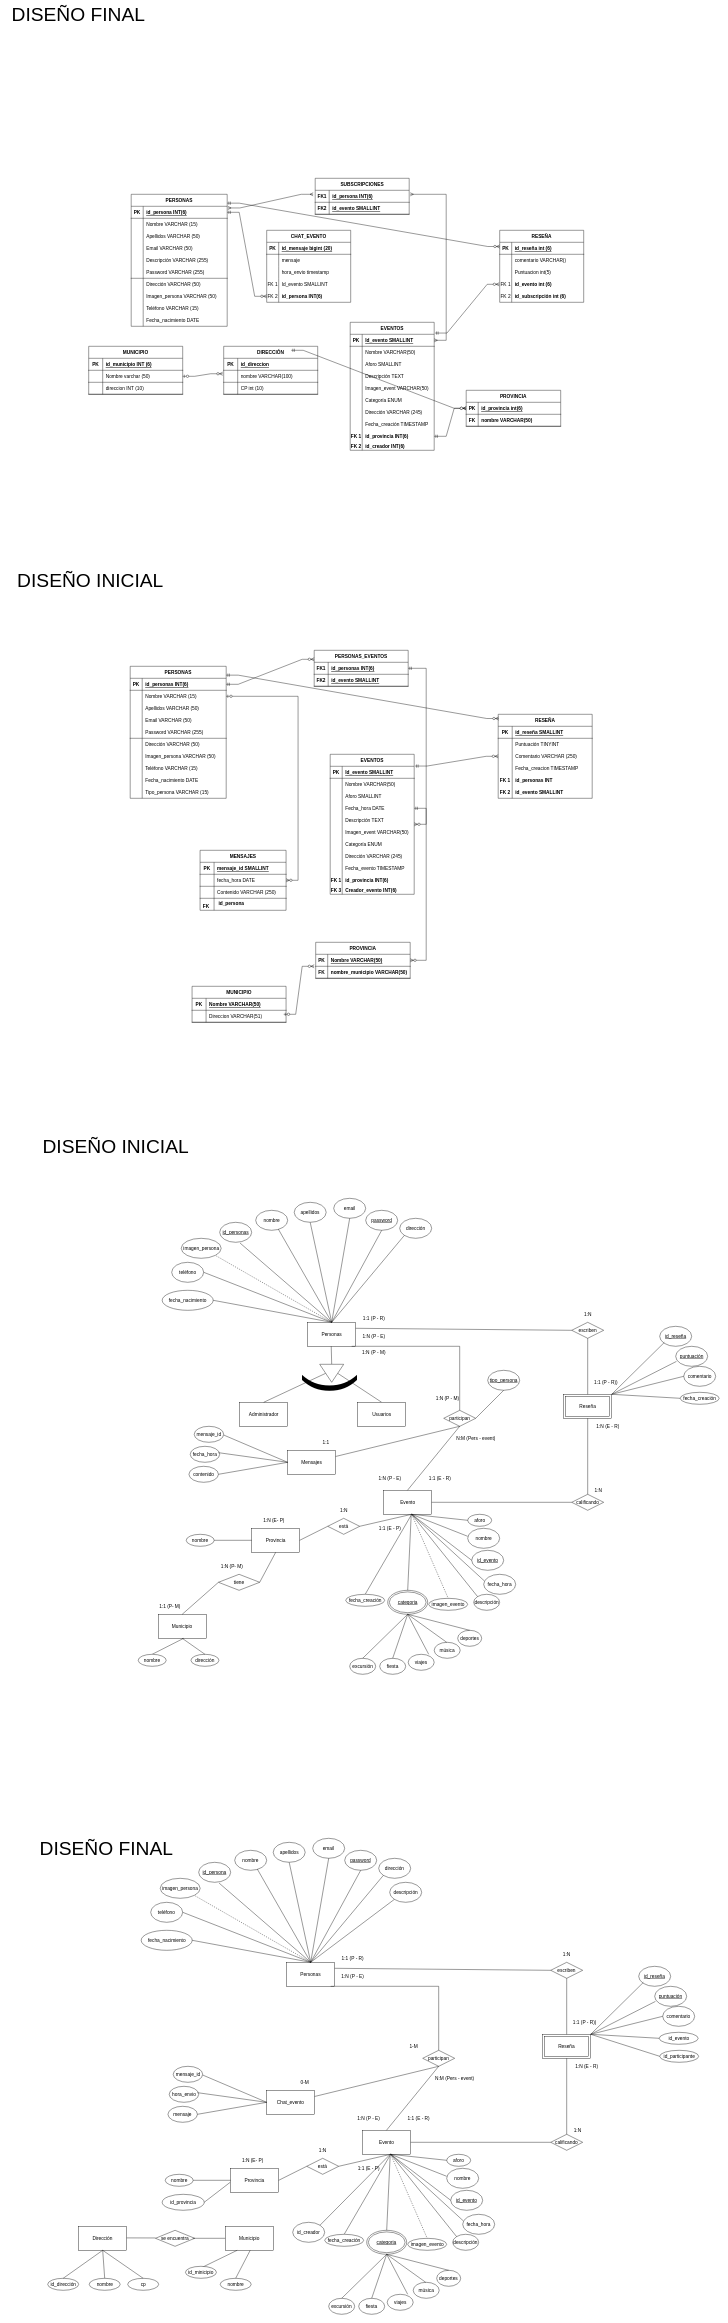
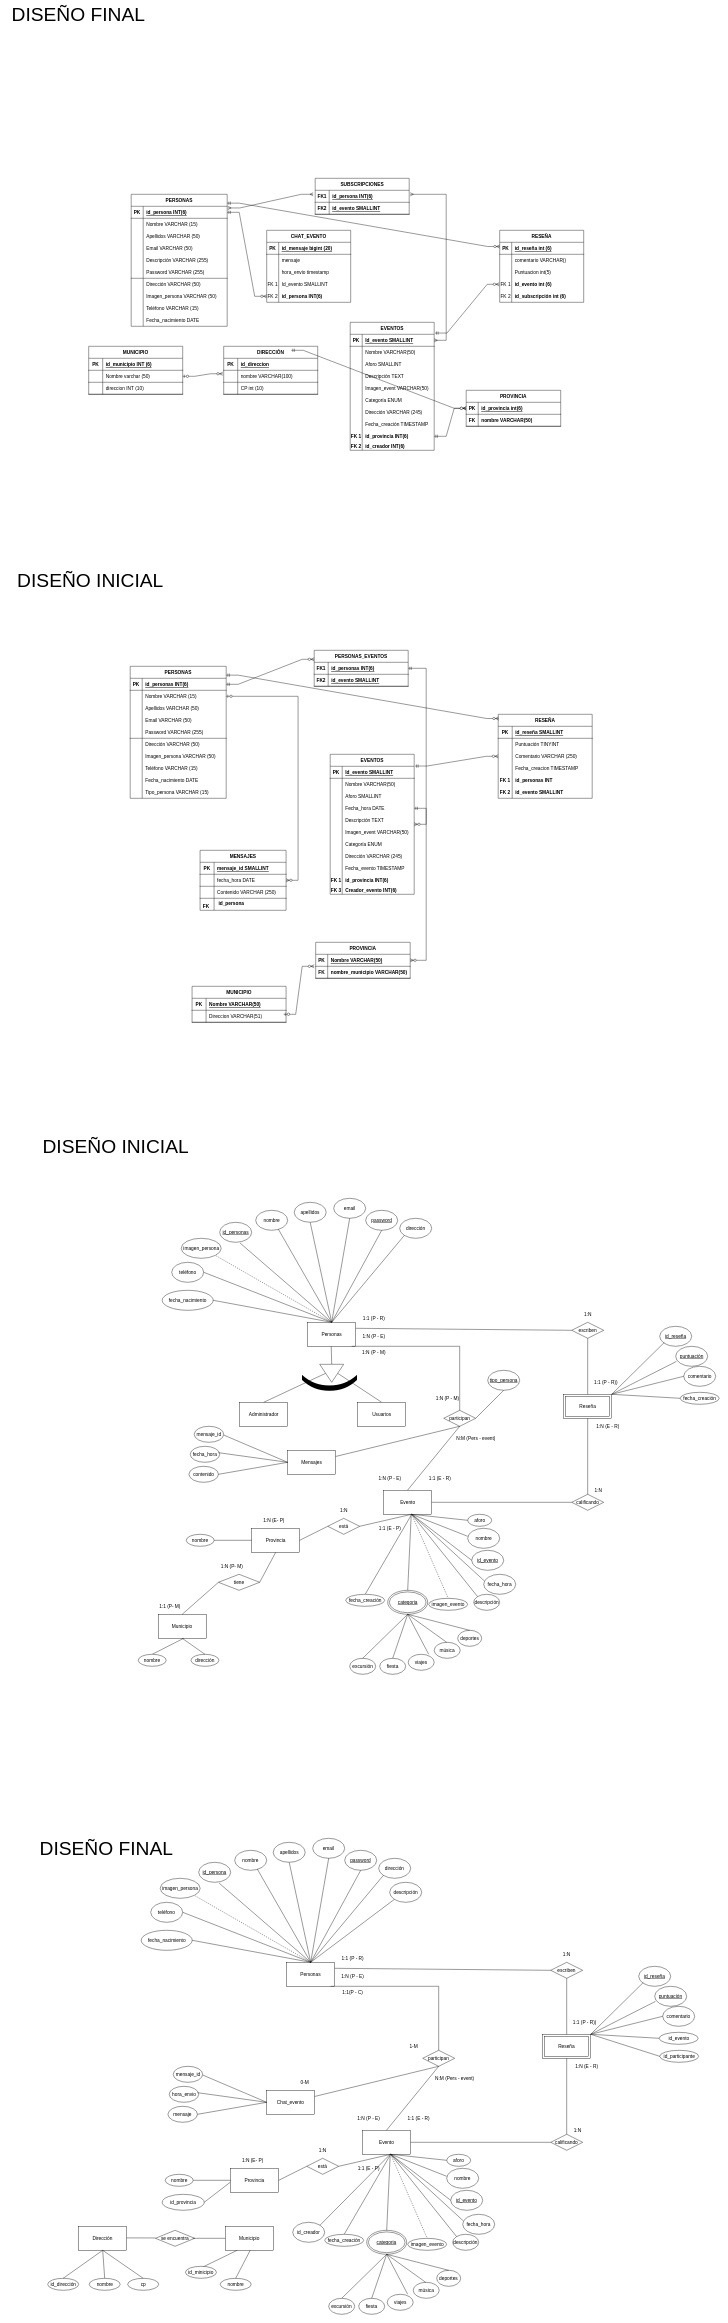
(326, 1442) -> none
none -> (353, 1992)
